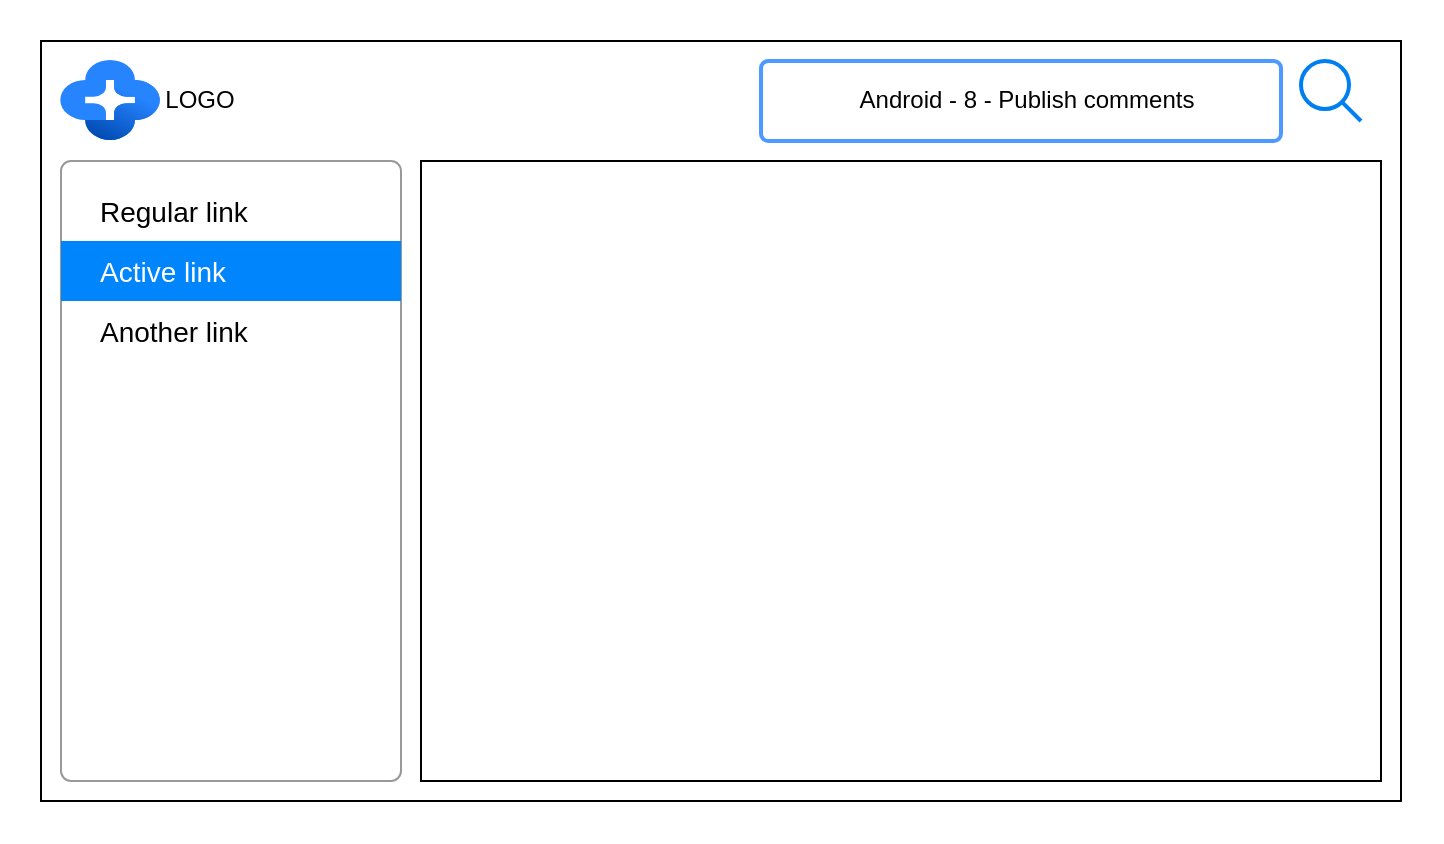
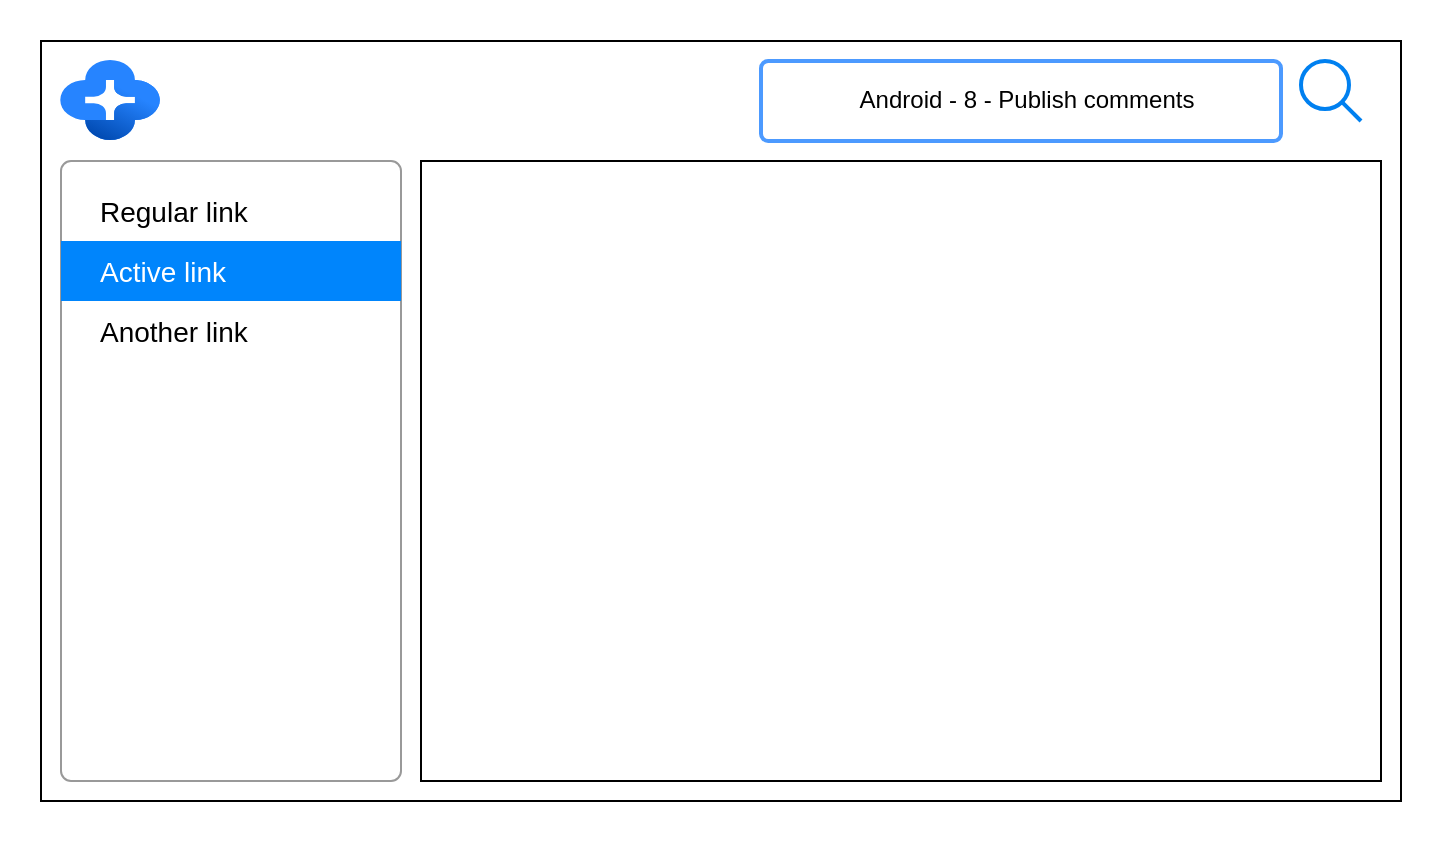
(201, 101) -> none
